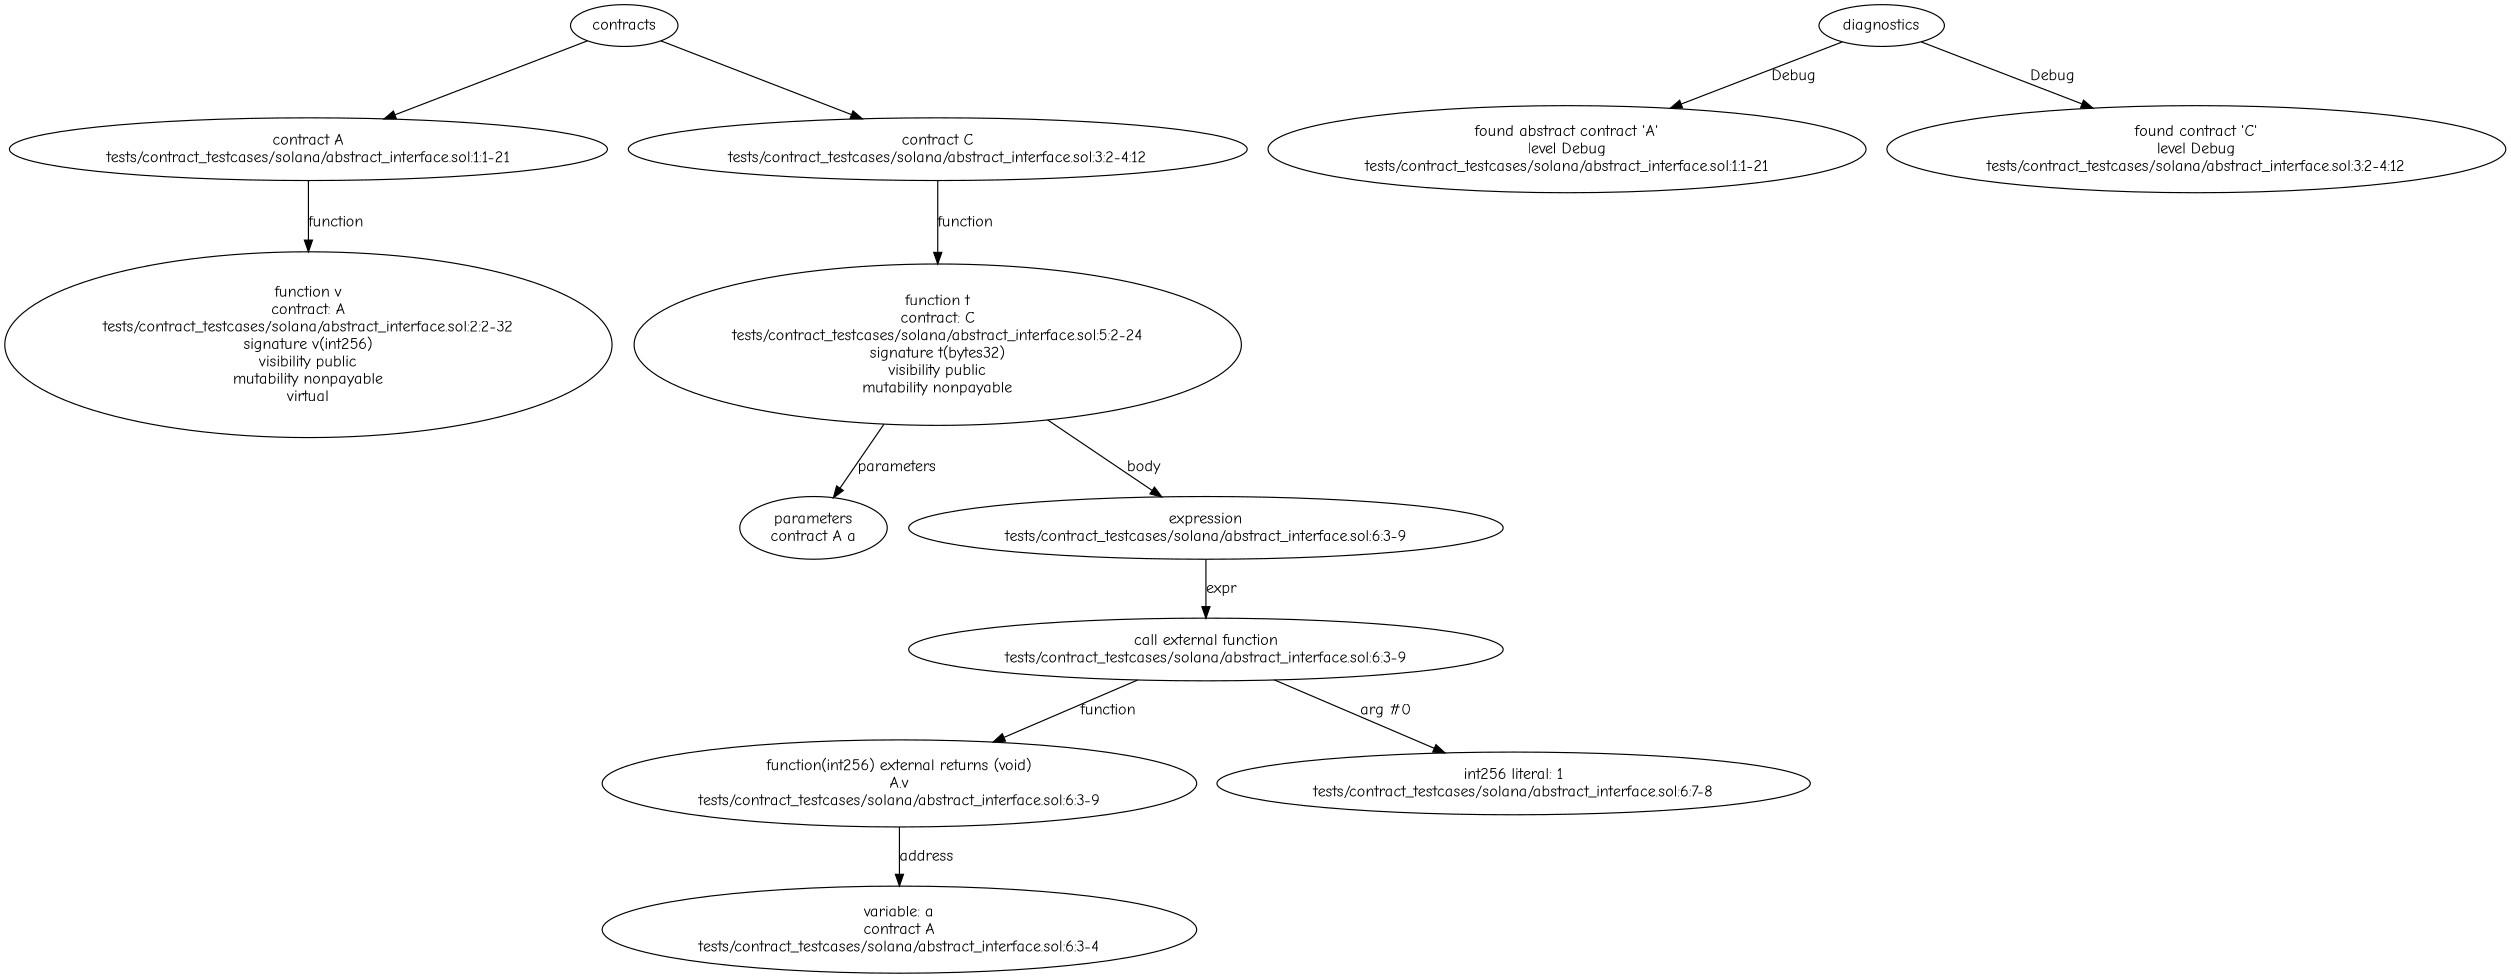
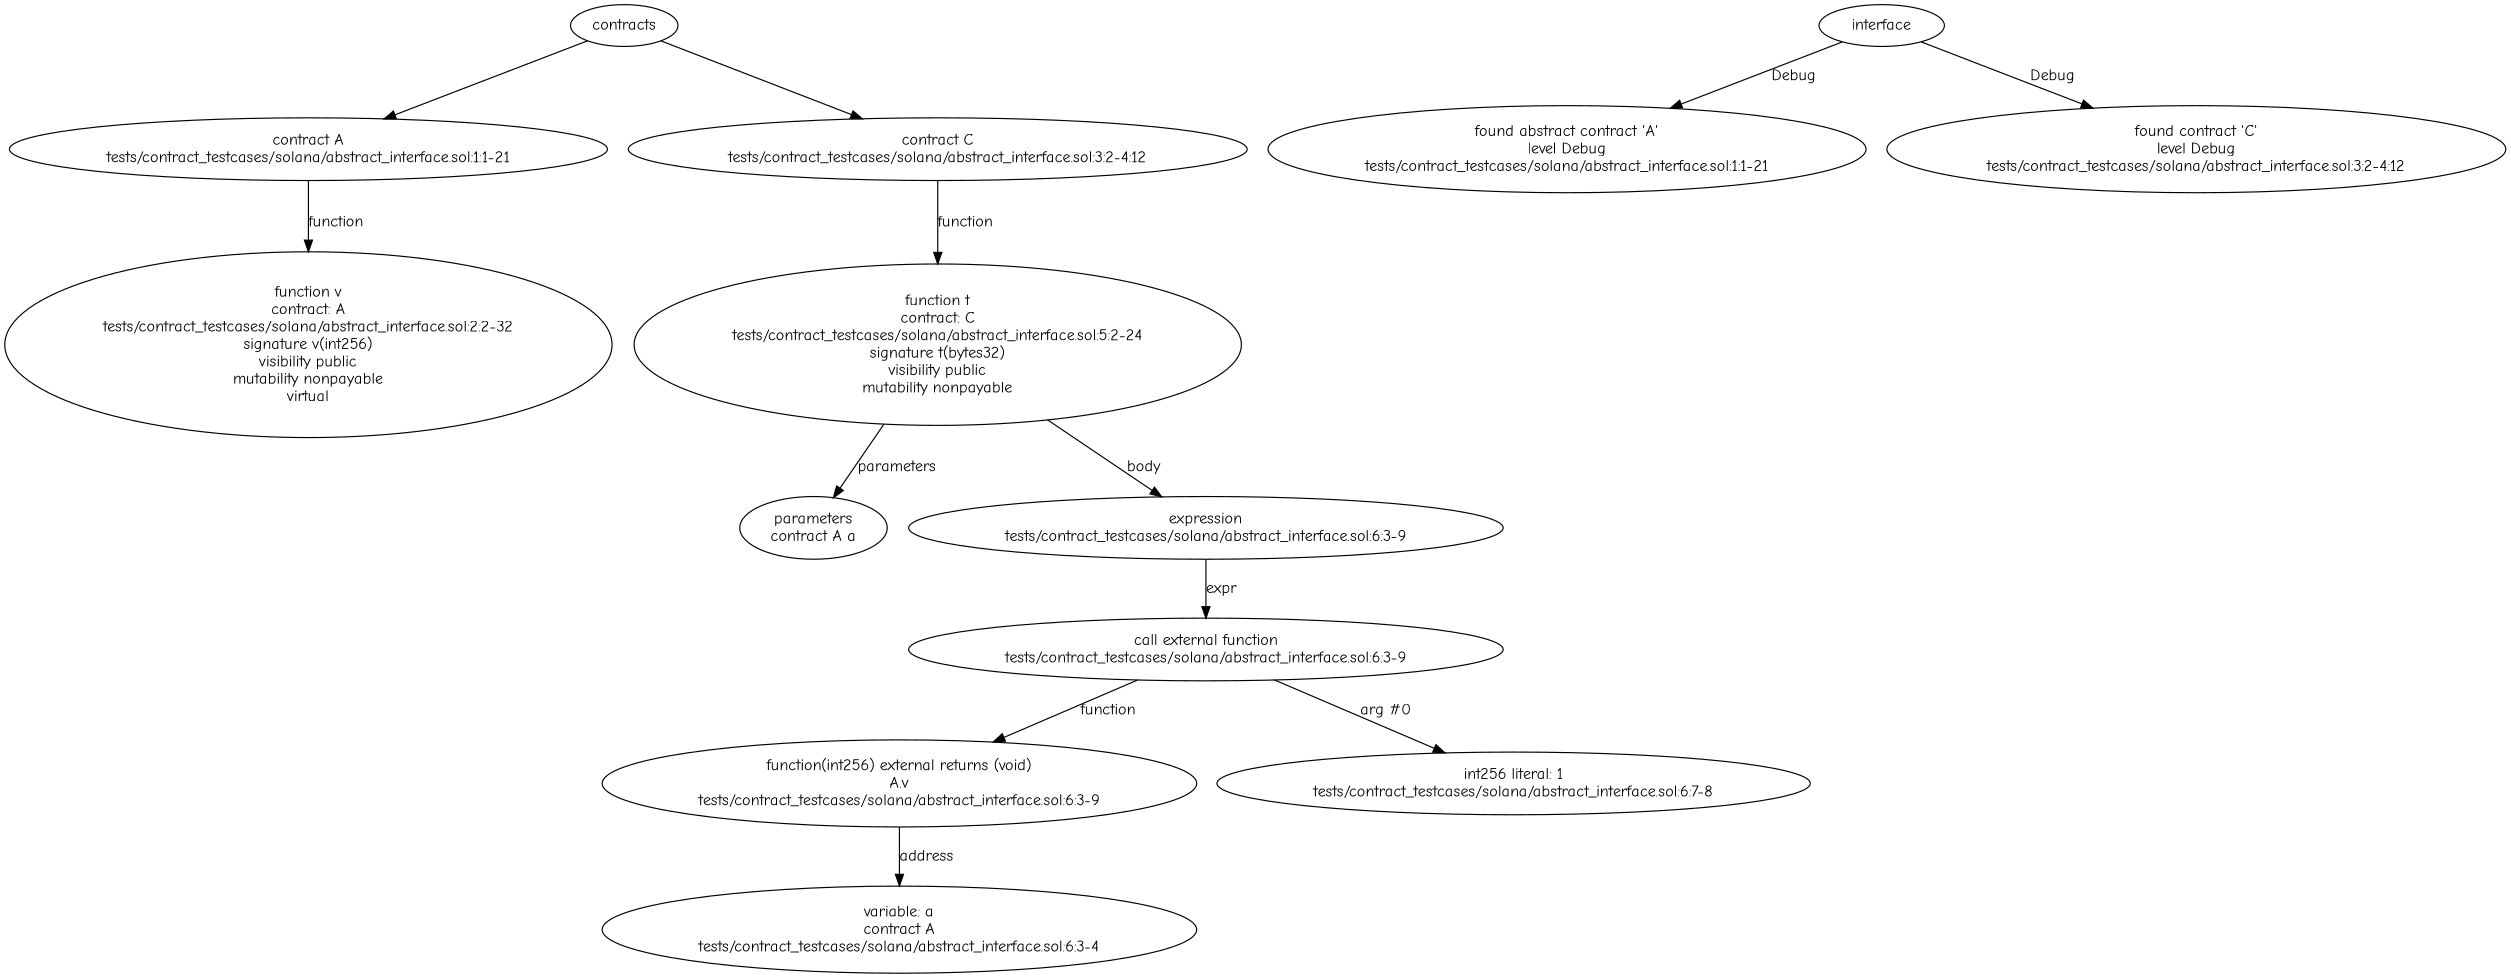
(1882, 26) -> (1882, 26)
